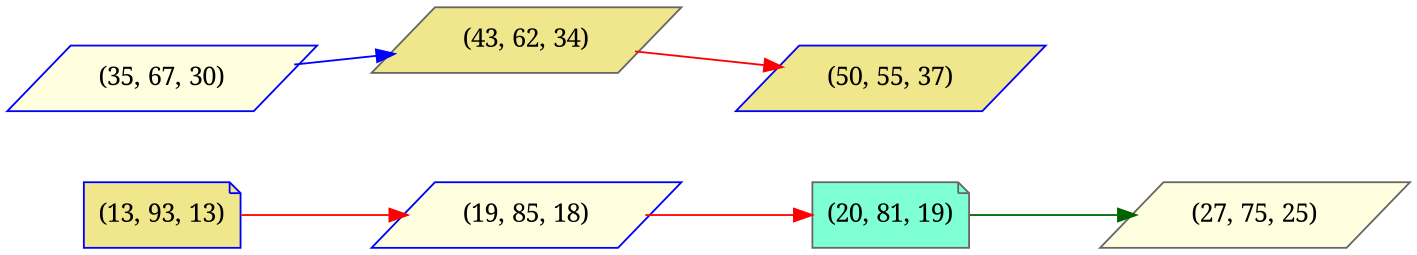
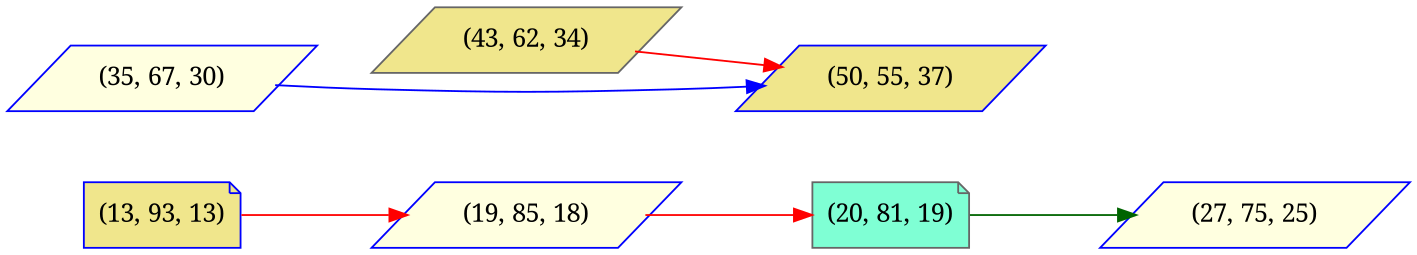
(335, 60) -> (511, 92)
(1255, 215) -> (1255, 215)
